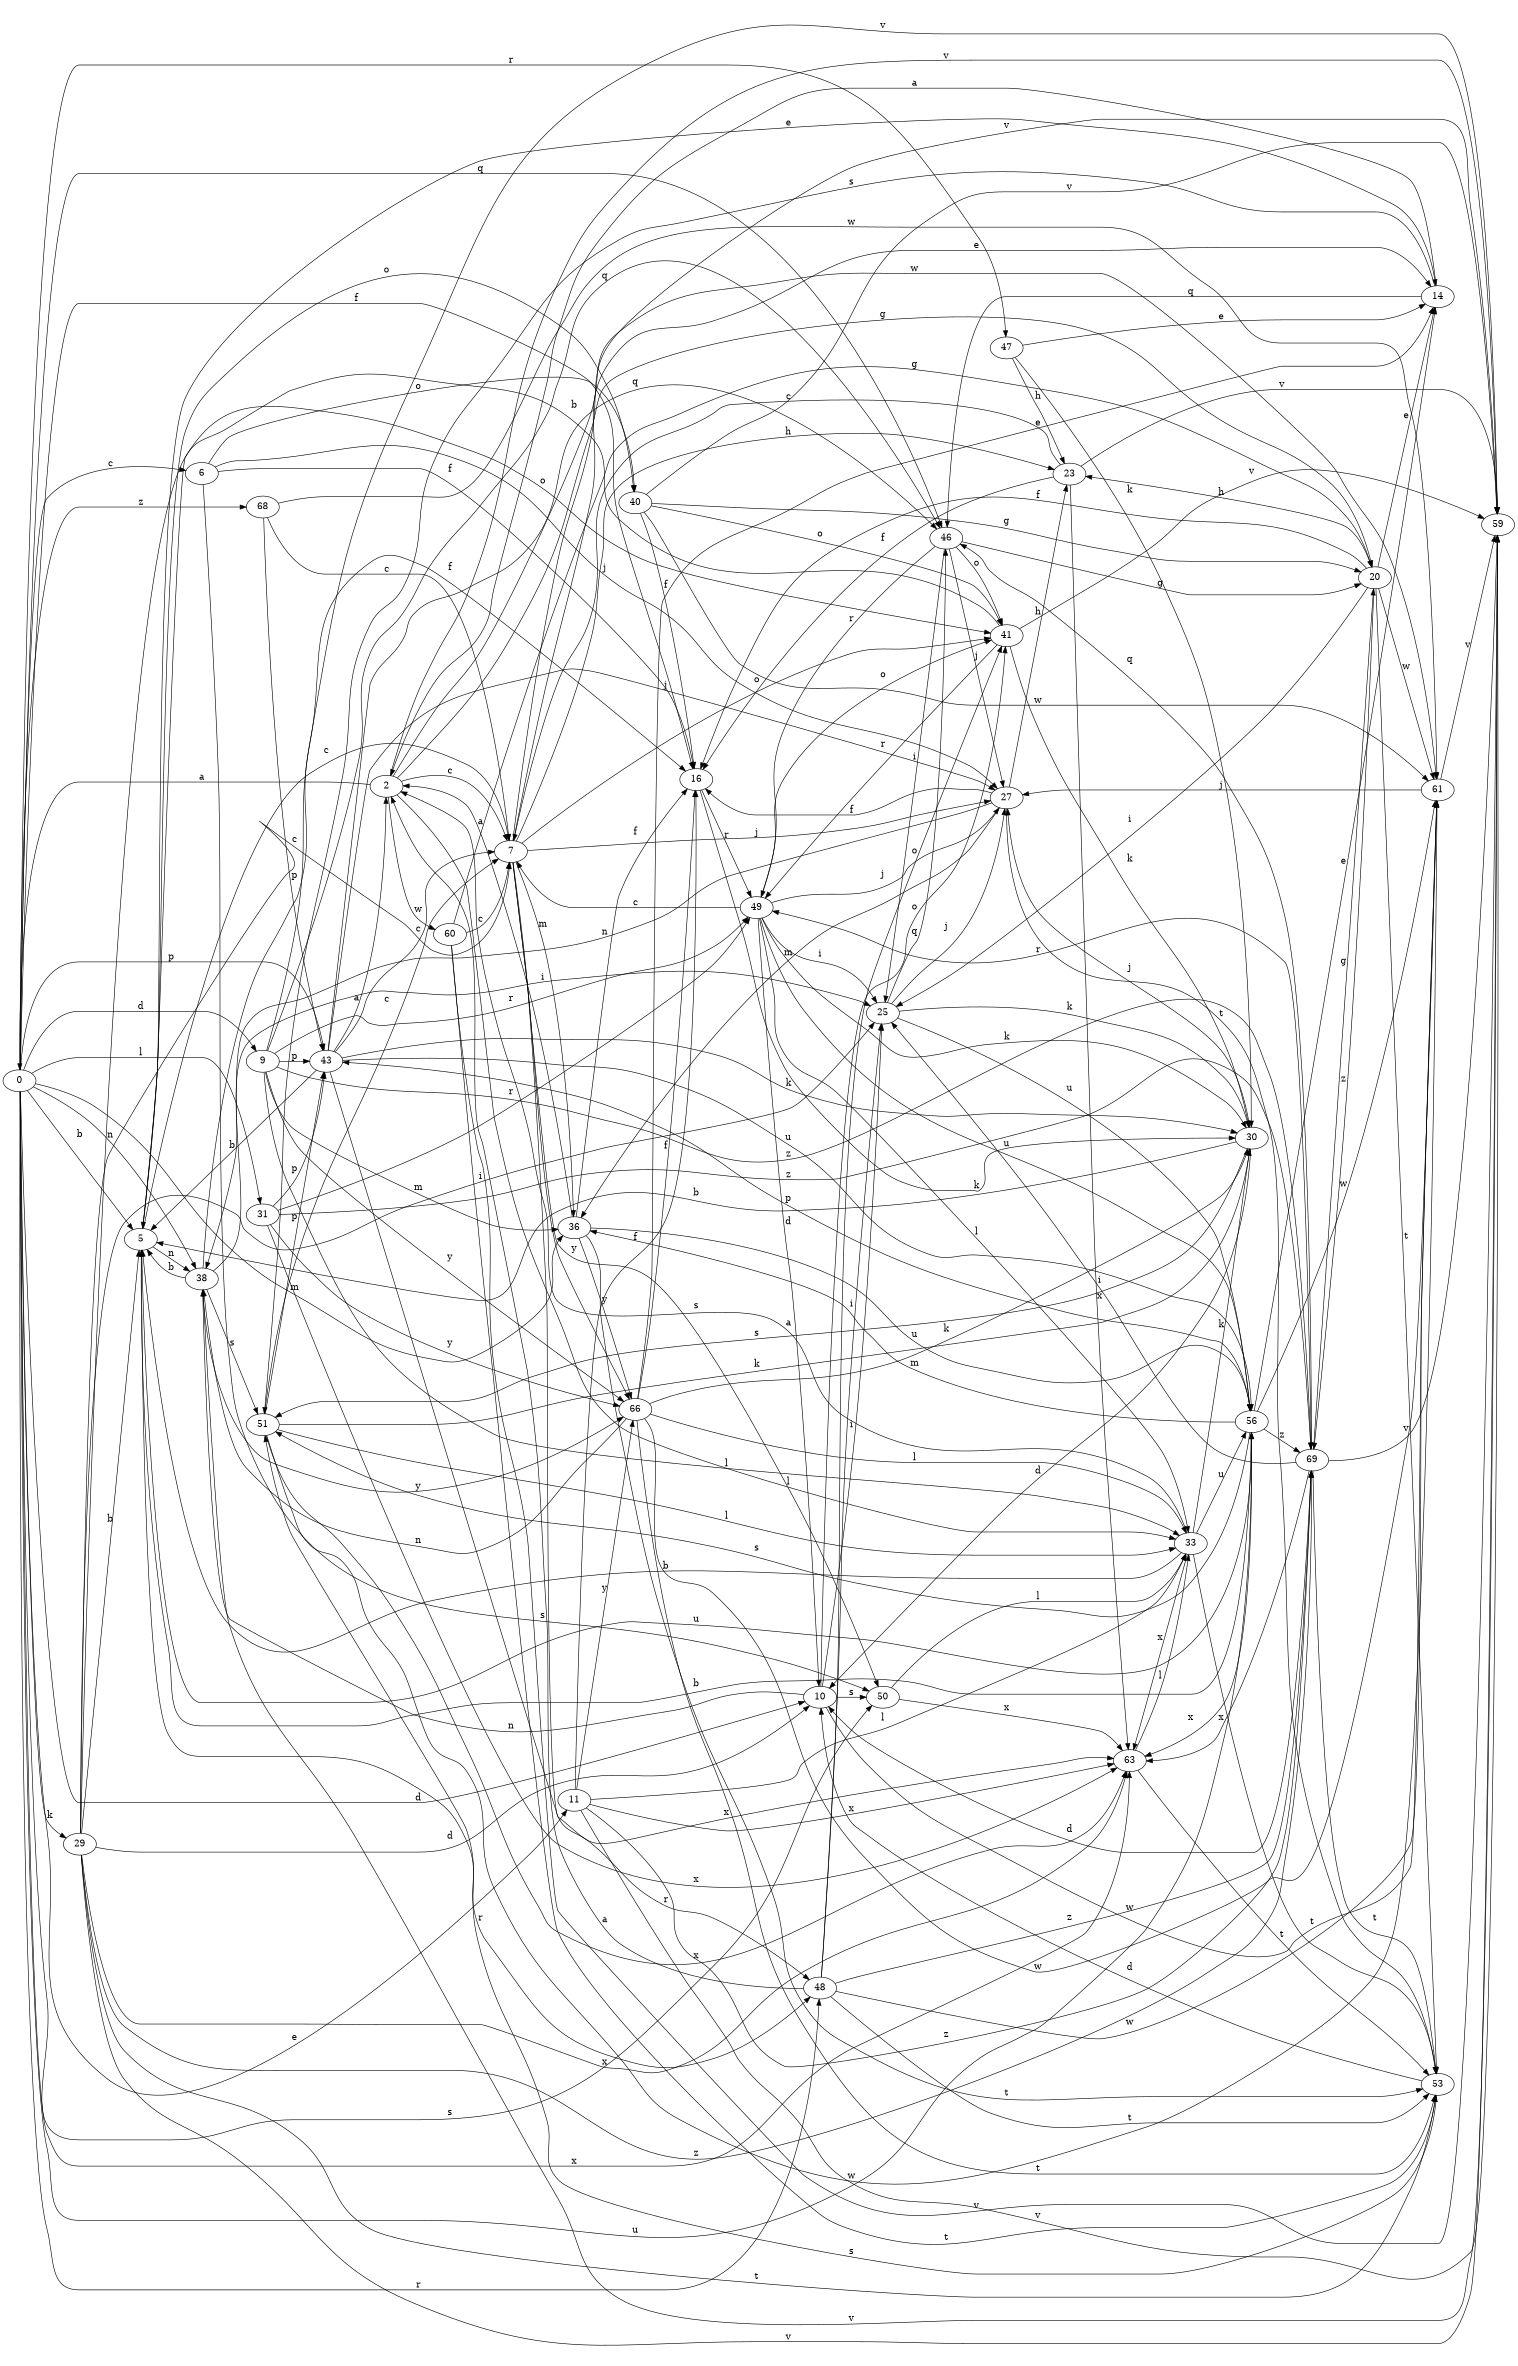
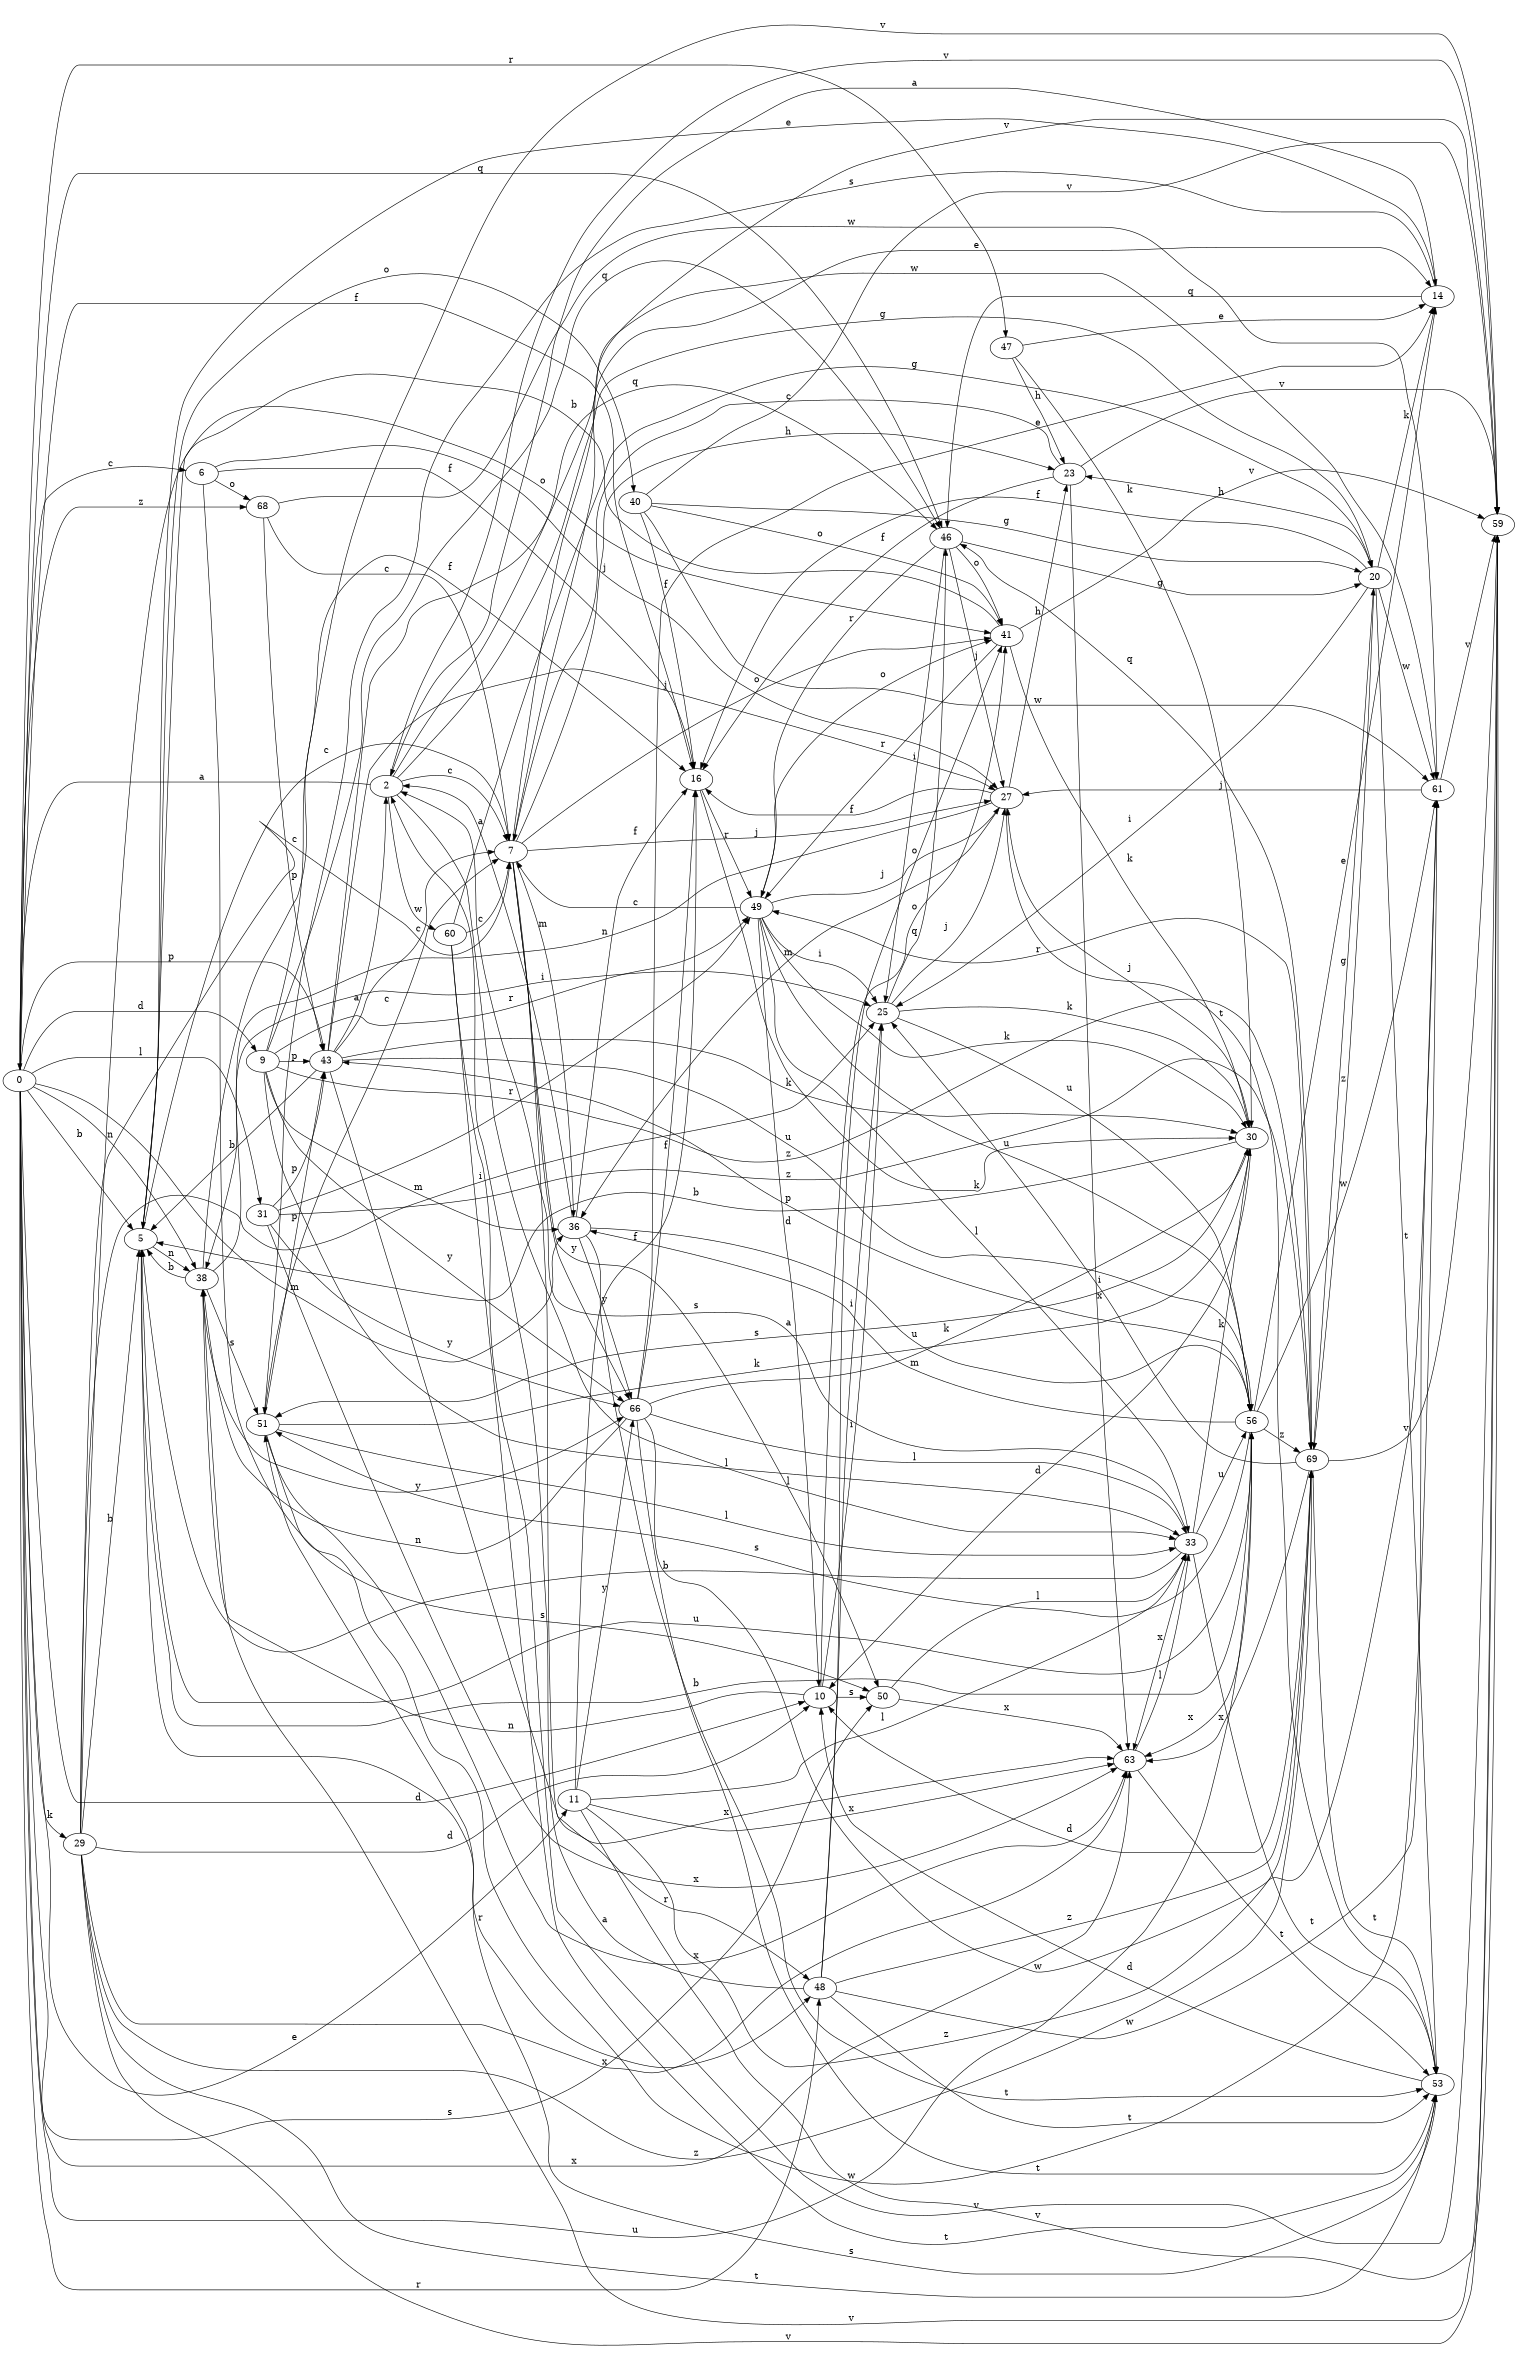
(448, 387) -> (230, 489)
(1406, 416) -> (1406, 416)
(1411, 1859) -> none
